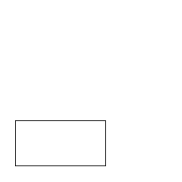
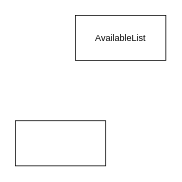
none -> (120, 38)
